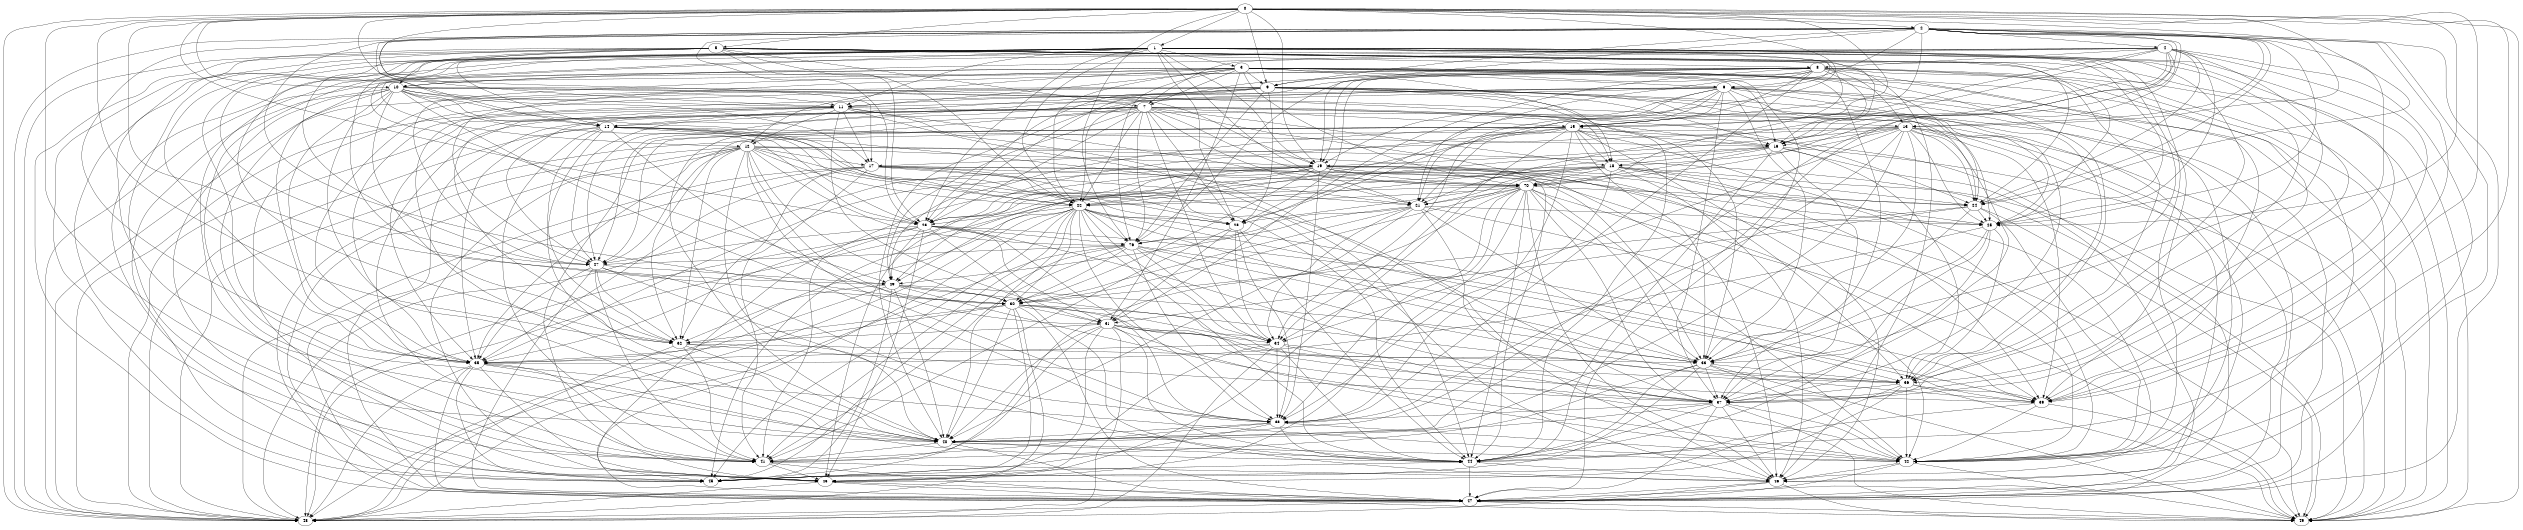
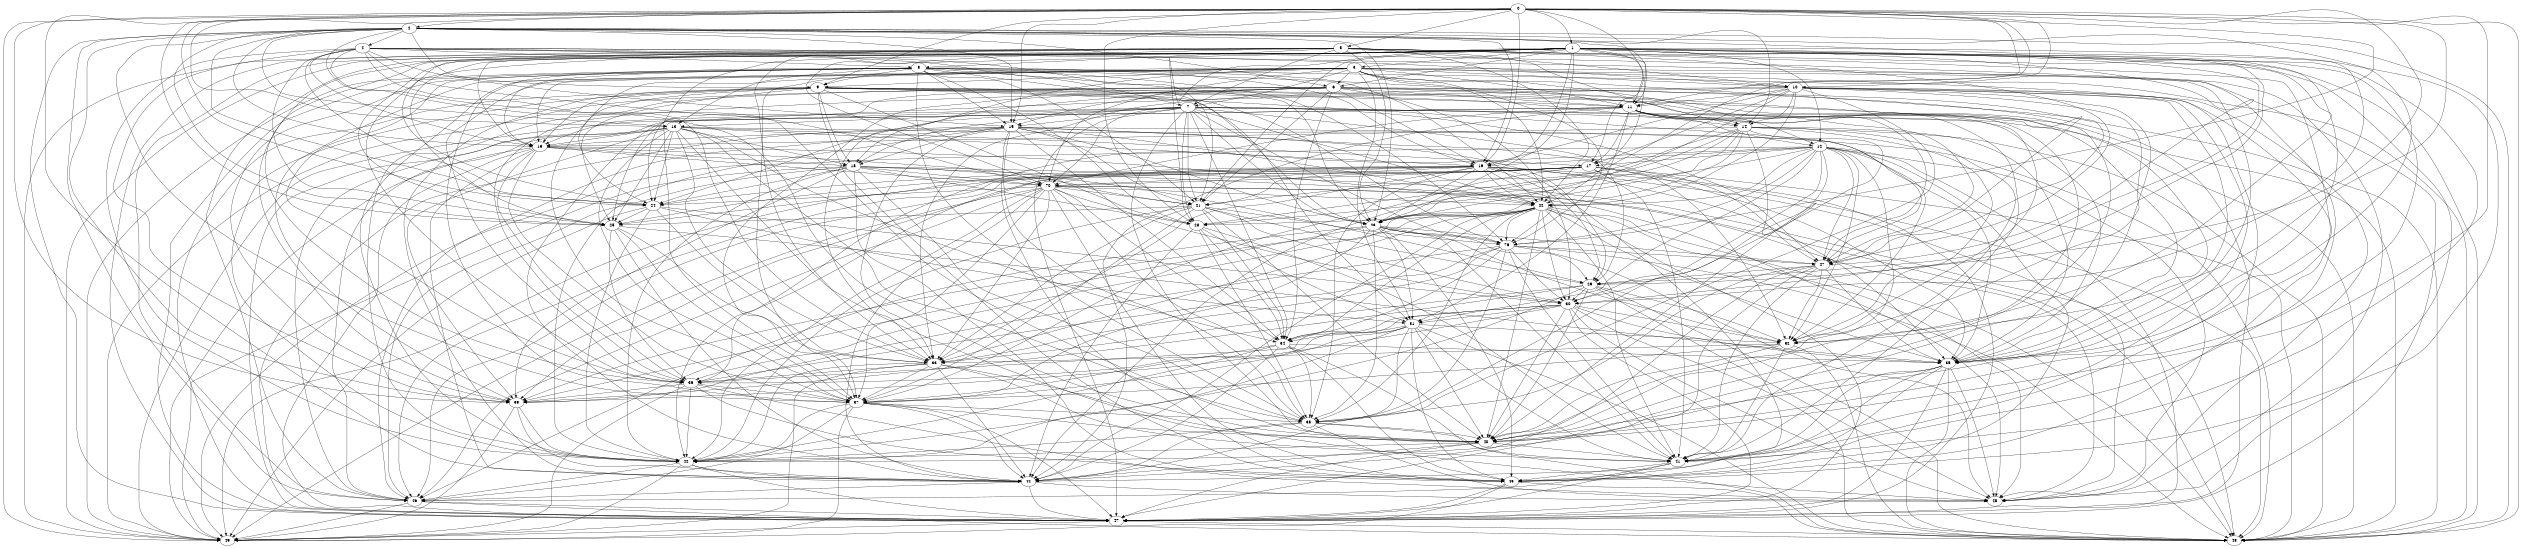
(703, 296) -> (1577, 288)
none -> (855, 479)
